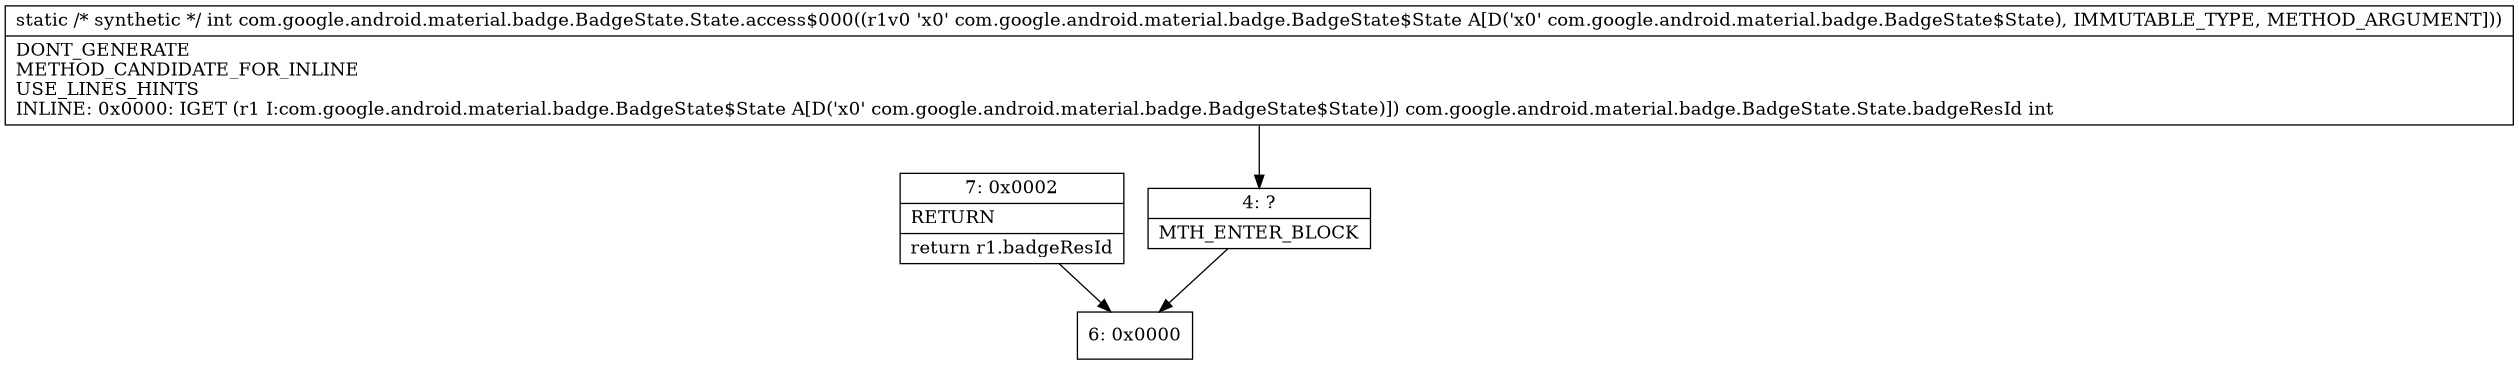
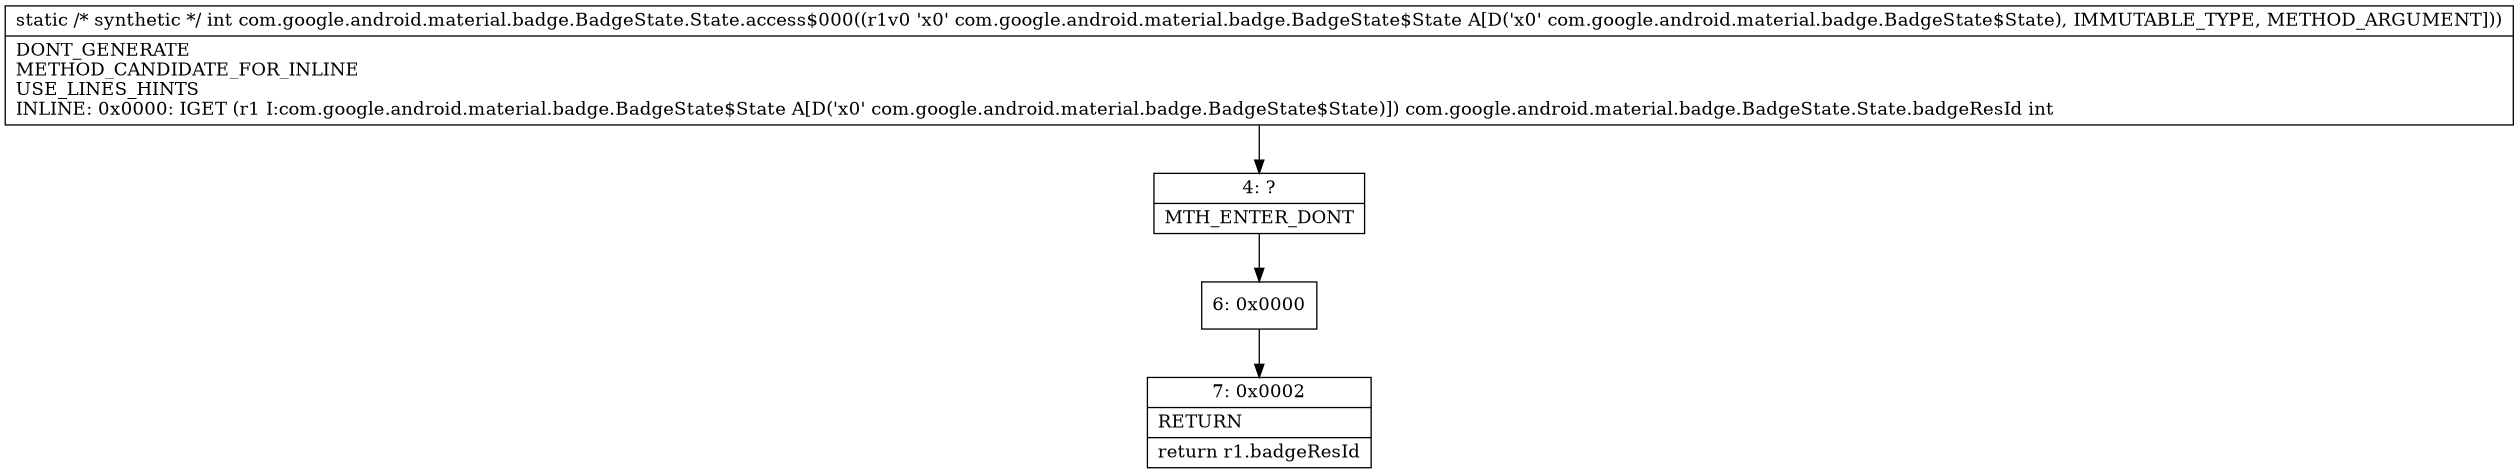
(1259, 233) -> (1259, 218)
(1080, 283) -> (1259, 347)
